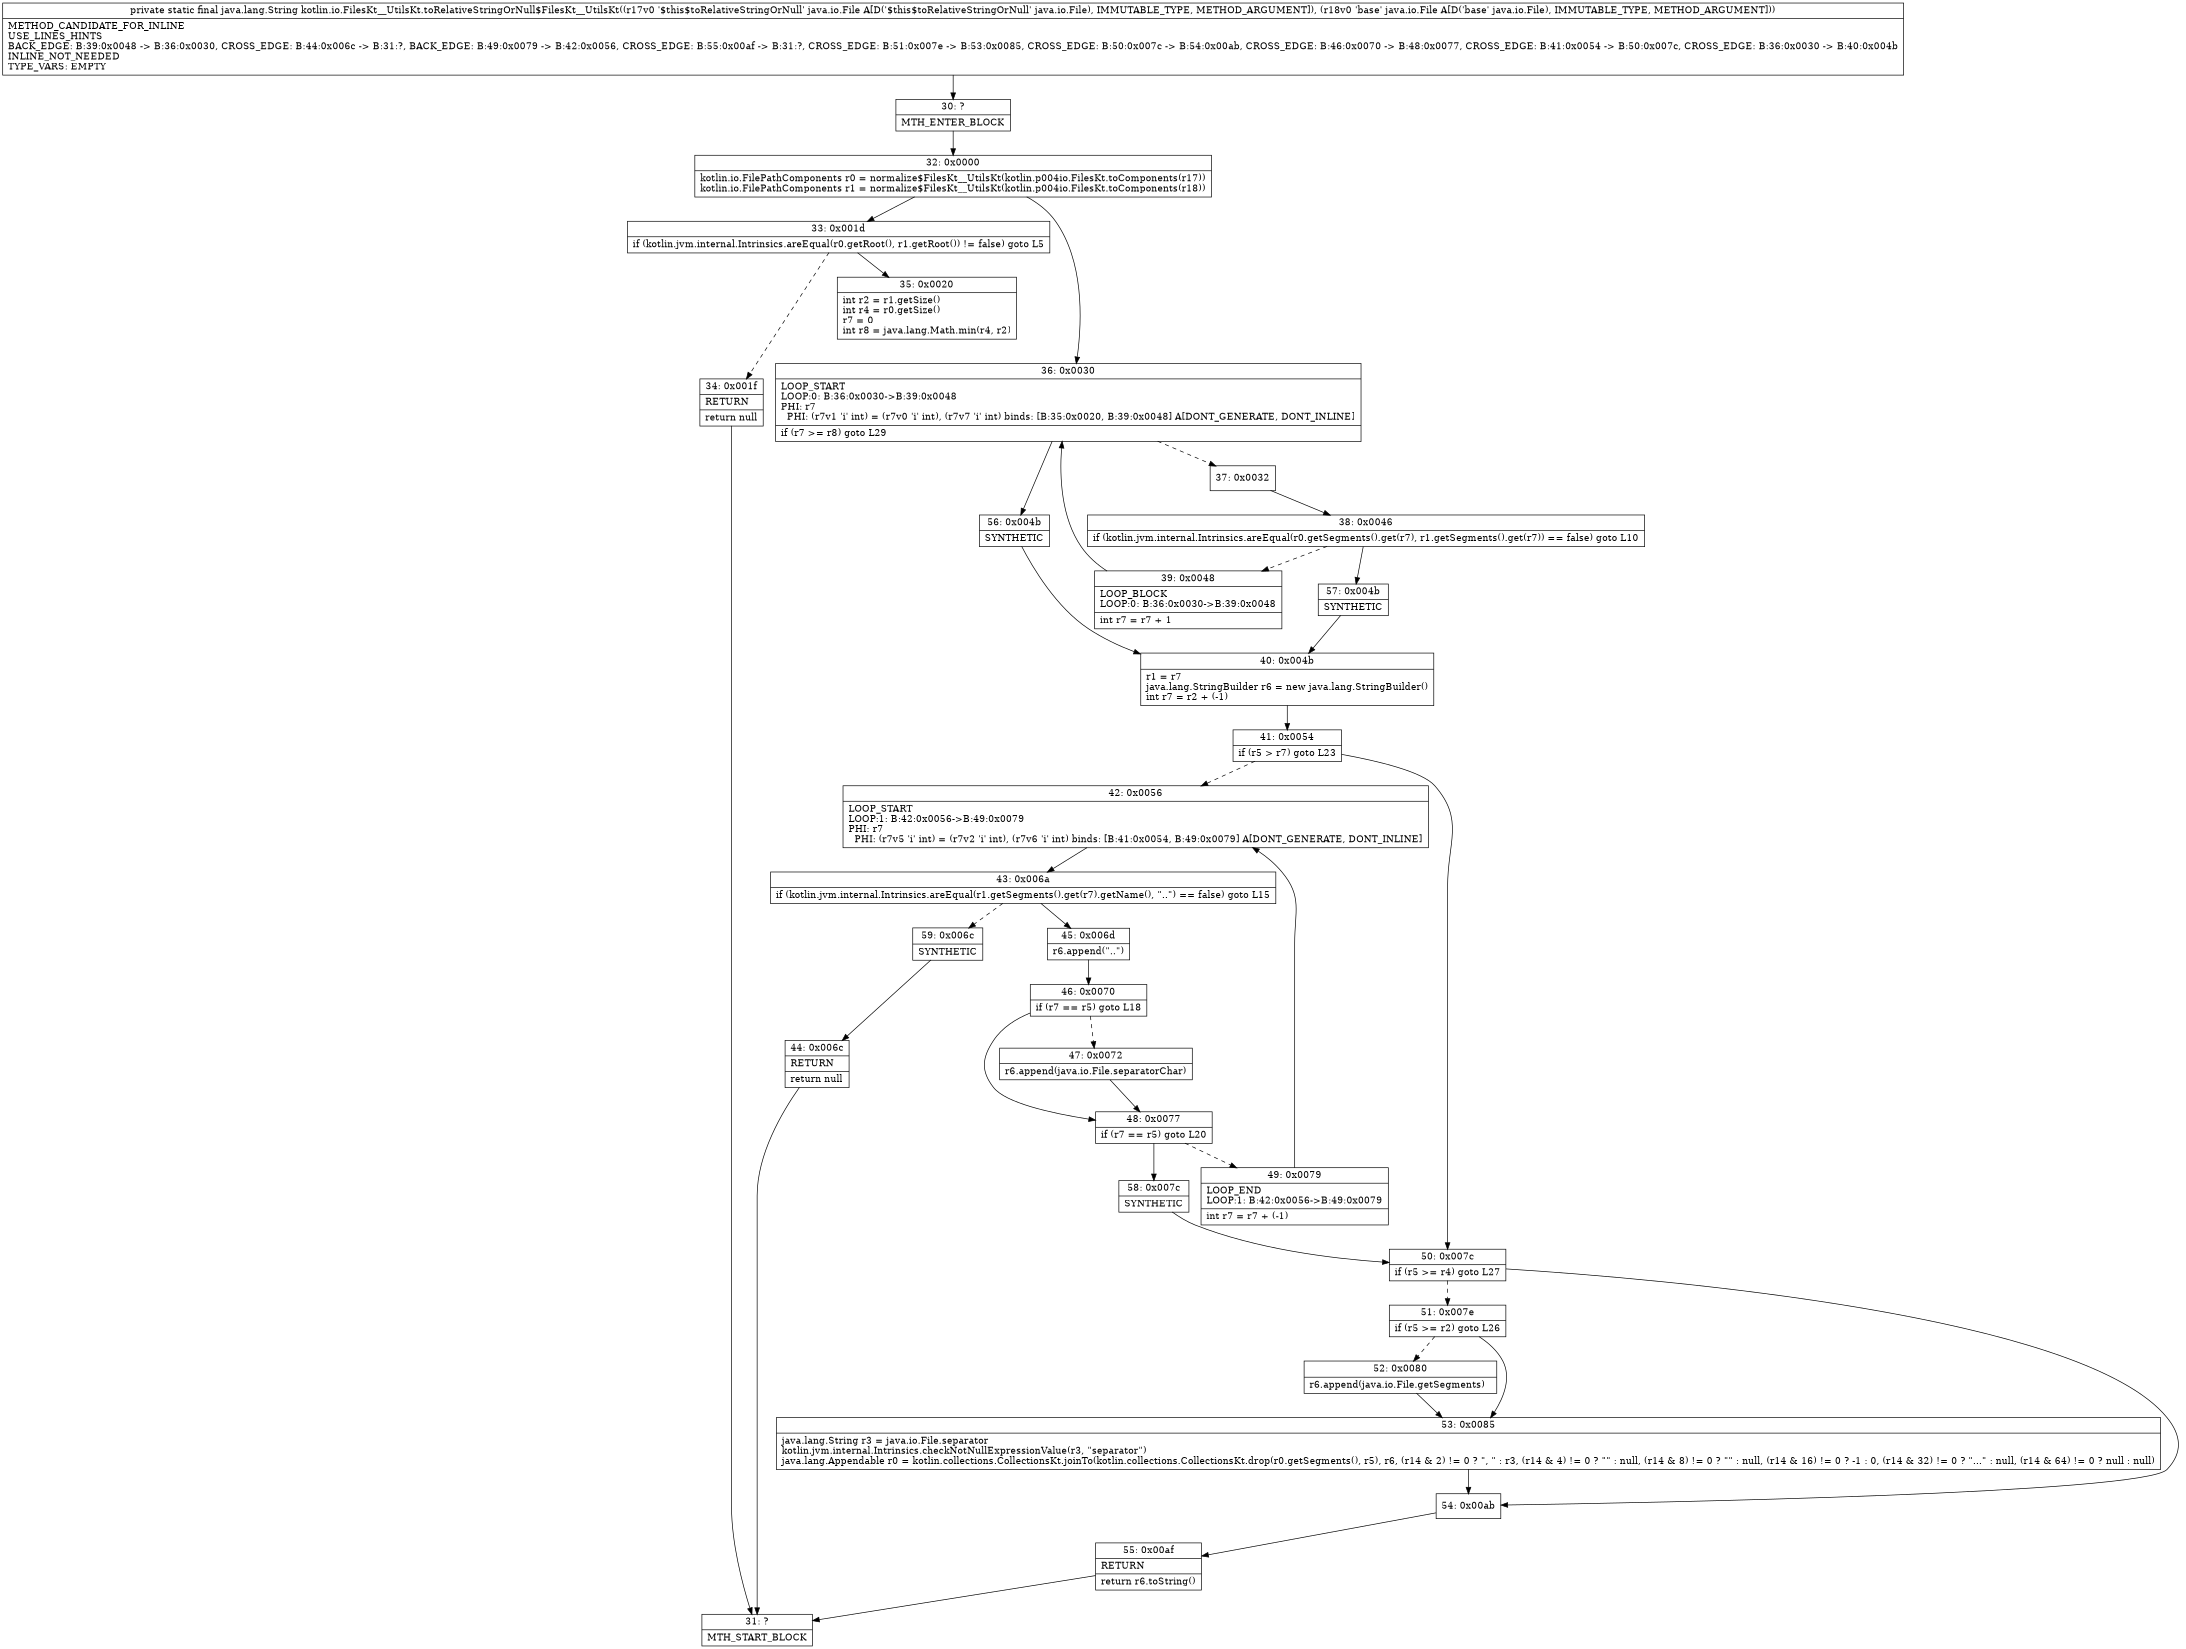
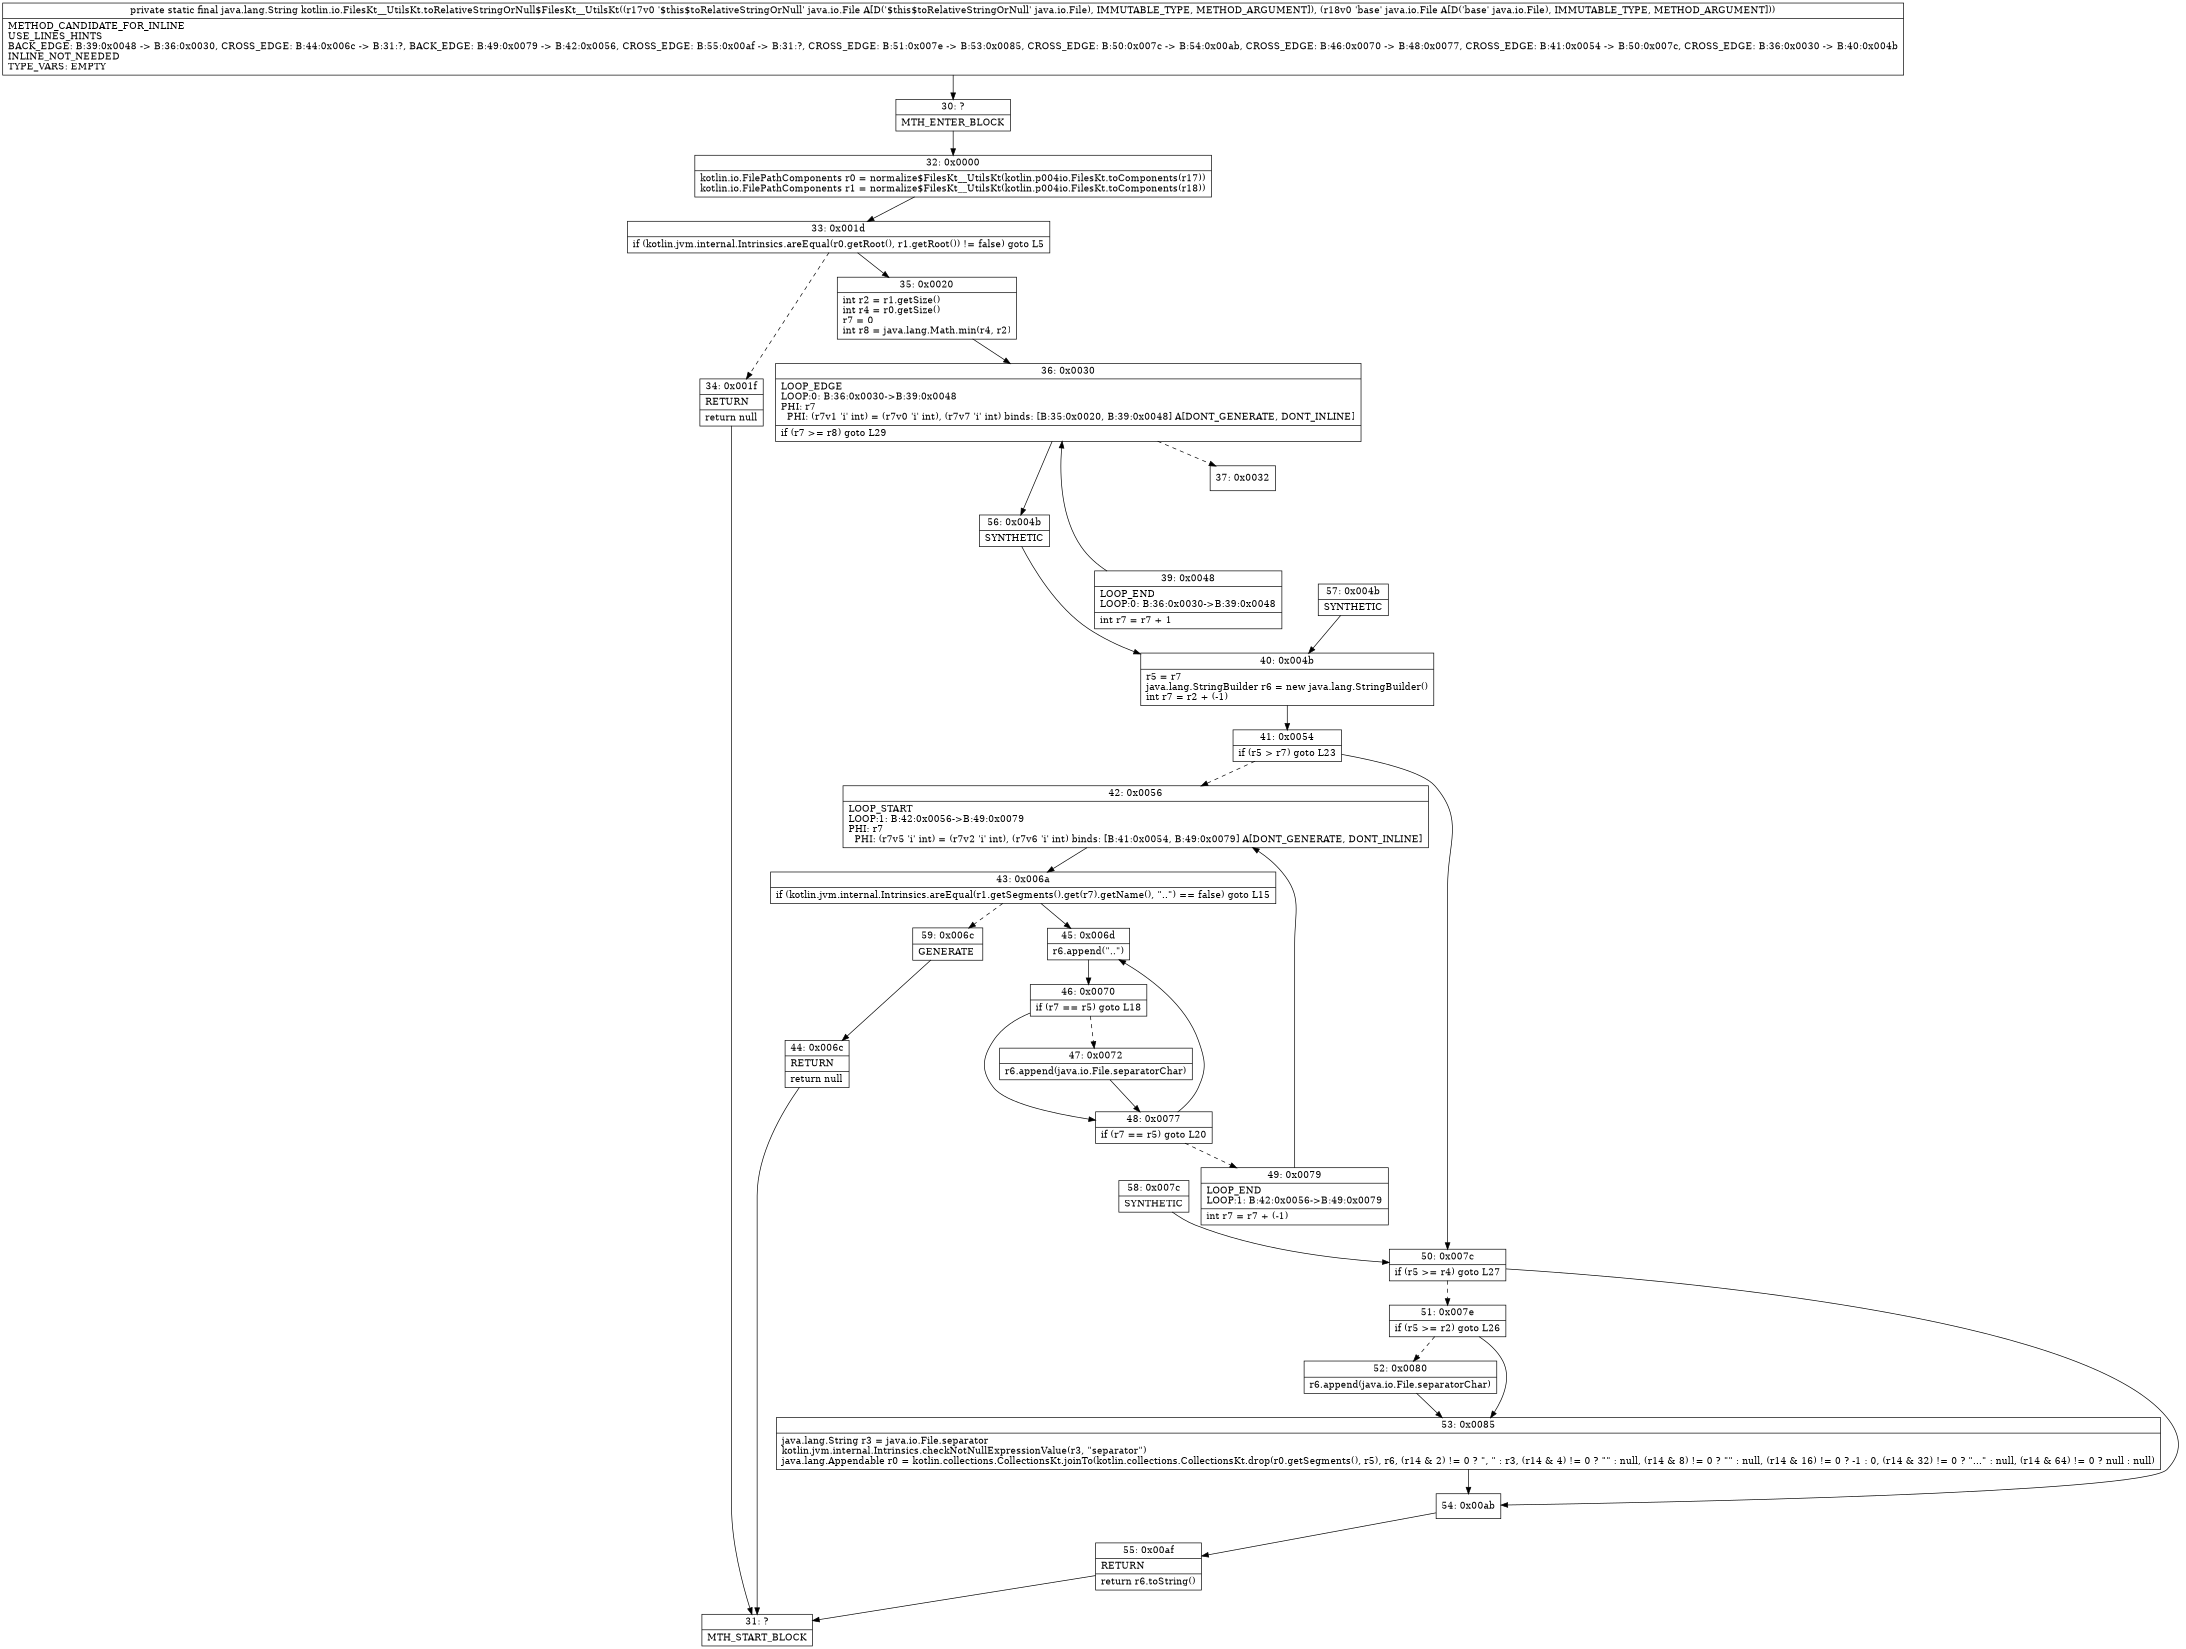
(1075, 268) -> (989, 349)
(813, 387) -> (812, 387)
(1366, 531) -> none
(1134, 594) -> (1128, 594)
(1164, 677) -> (1164, 677)
(948, 952) -> (946, 952)
(1154, 1159) -> (1193, 1028)
(1397, 1385) -> (1400, 1385)
